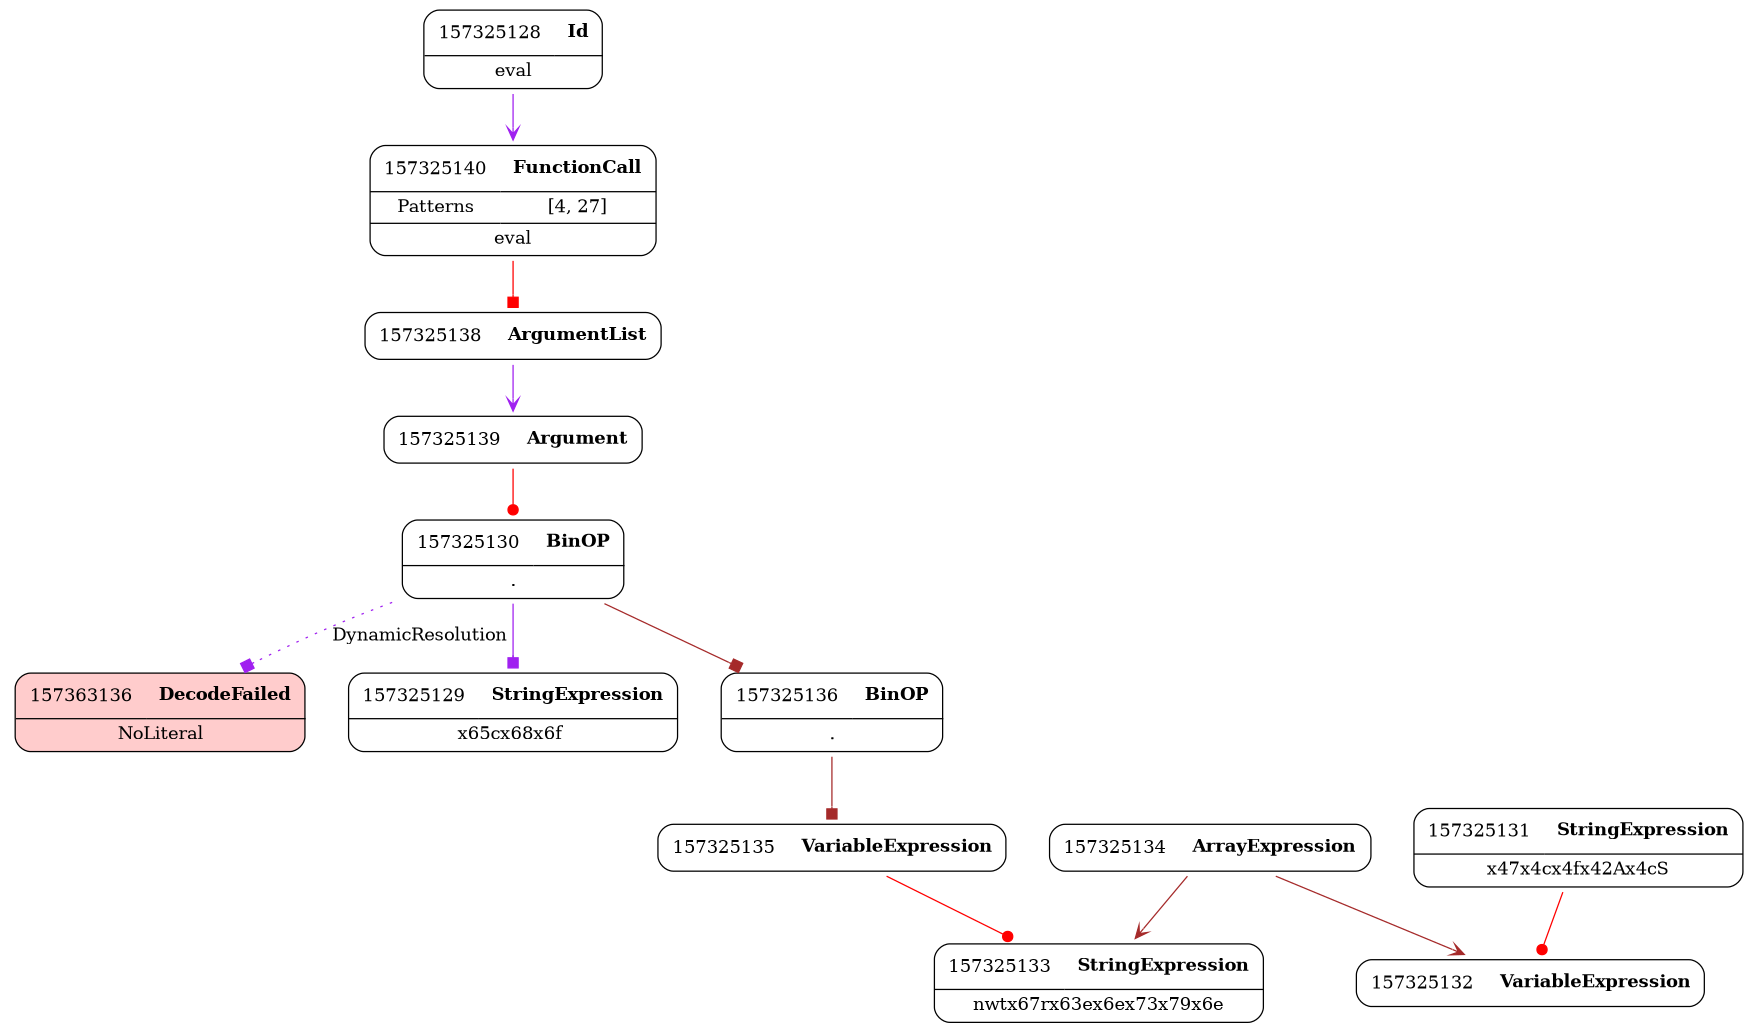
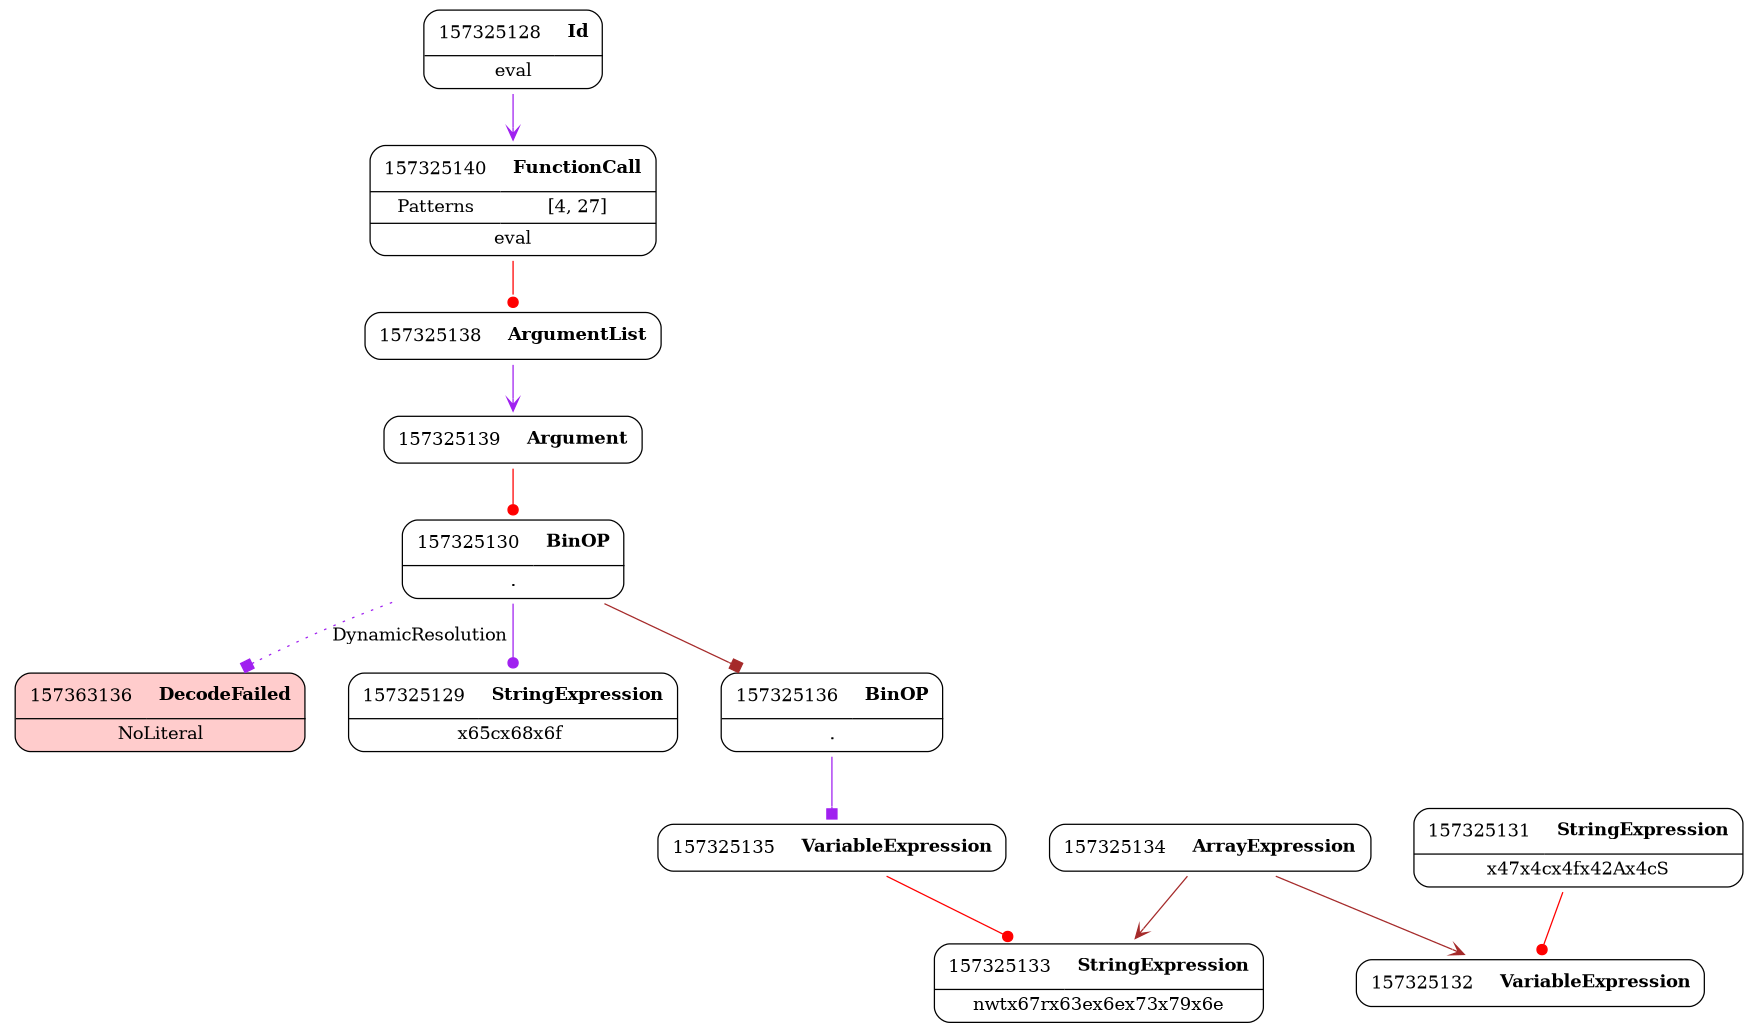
(513, 278) -> (513, 278)
(513, 631) -> (513, 631)
(832, 781) -> (832, 781)
